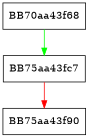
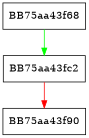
(44, 16) -> (44, 16)
(44, 69) -> (44, 69)
